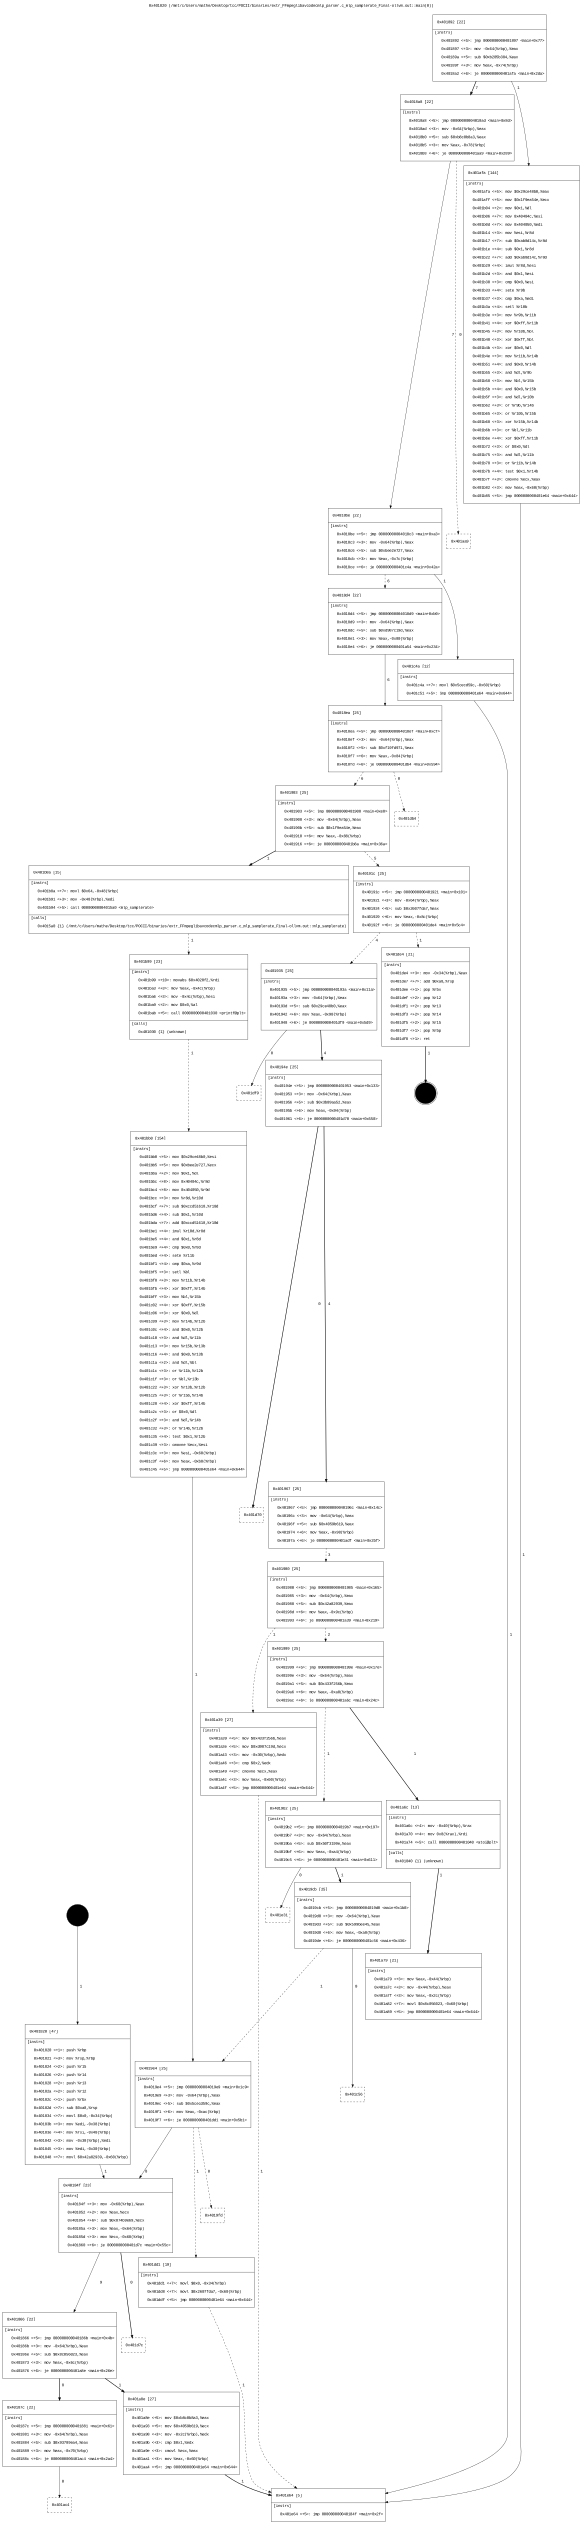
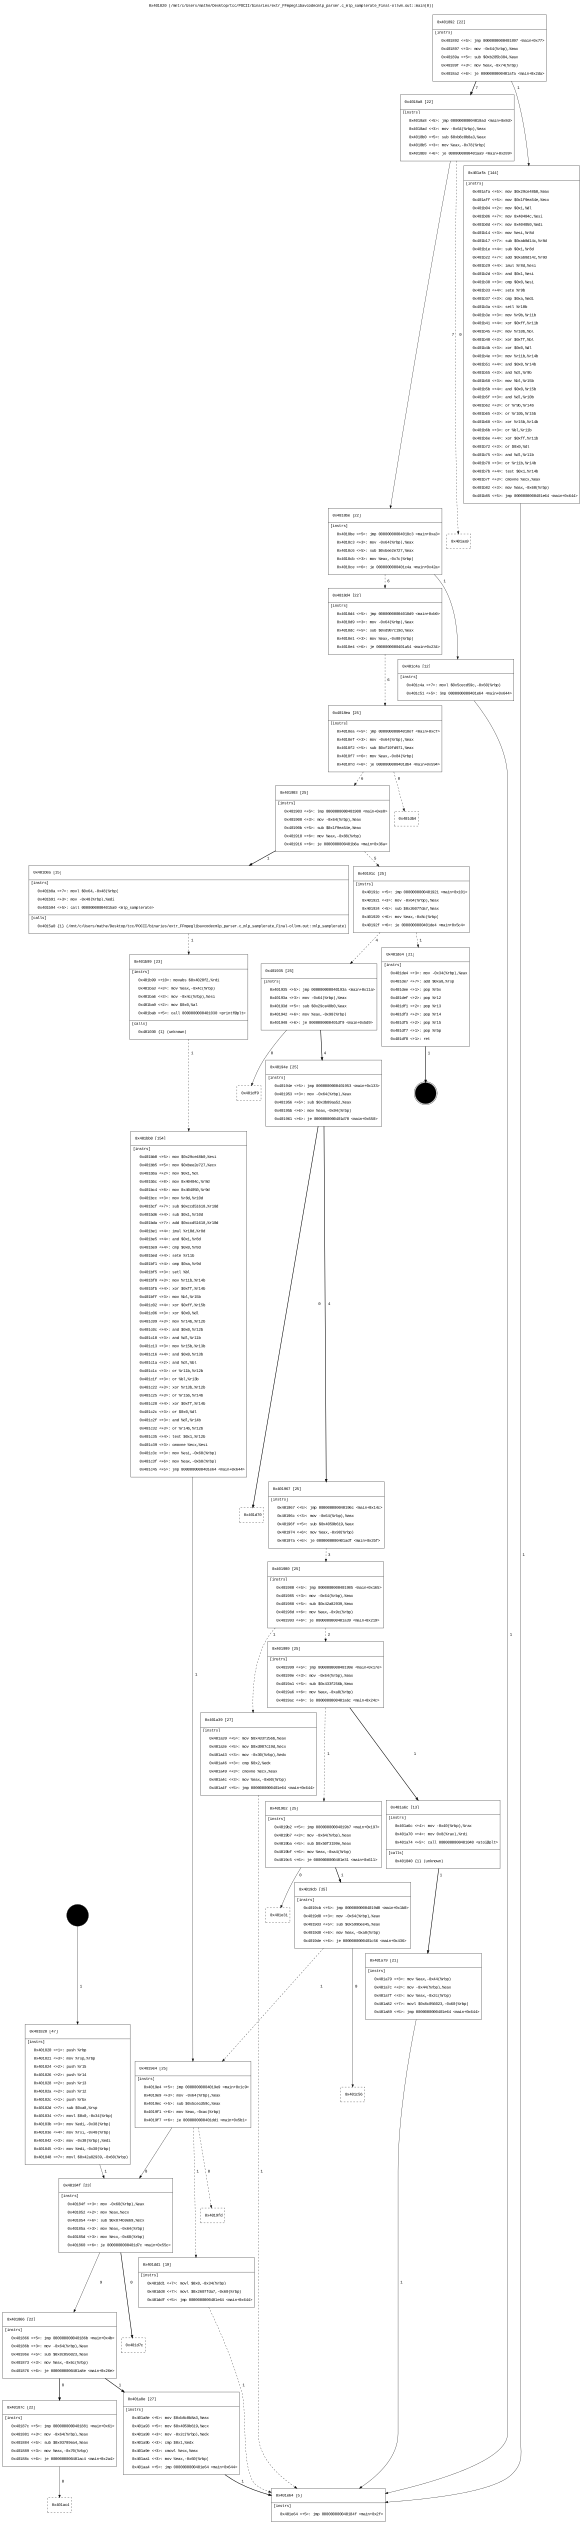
(385, 679) -> (385, 679)
none -> (398, 2259)
